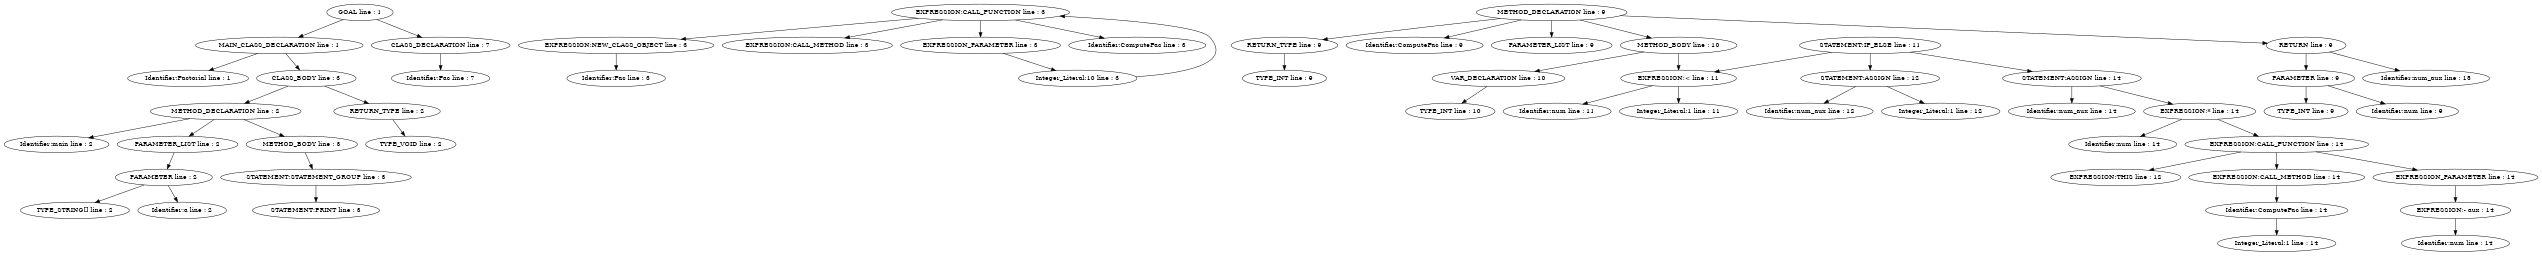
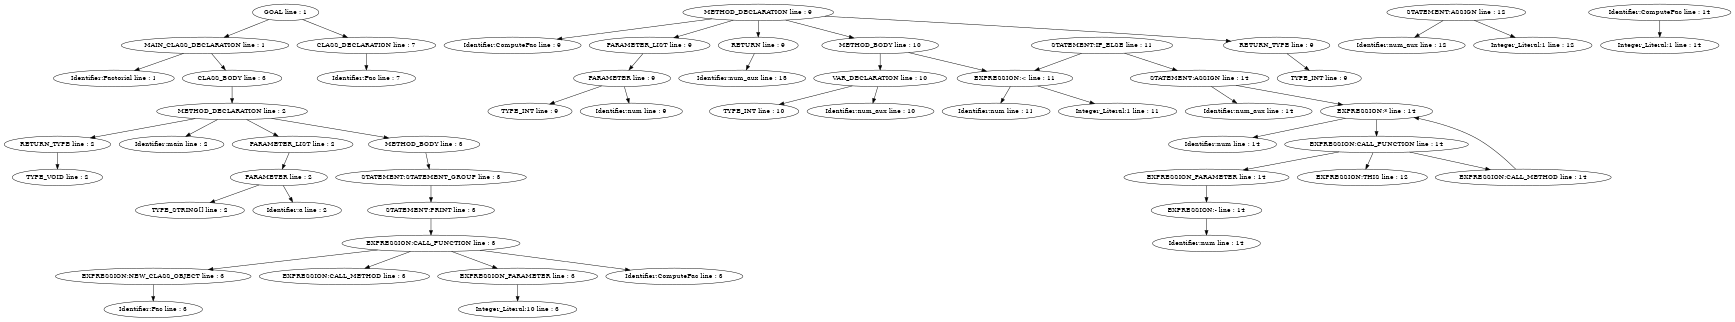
(1189, 29) -> (431, 225)
(1870, 60) -> none
(2306, 60) -> (637, 60)
(344, 94) -> (145, 128)
none -> (871, 111)
(2277, 192) -> (1471, 136)
(2455, 210) -> (1206, 210)
